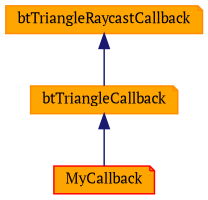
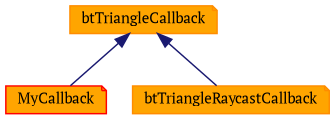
(104, 67) -> (193, 64)
